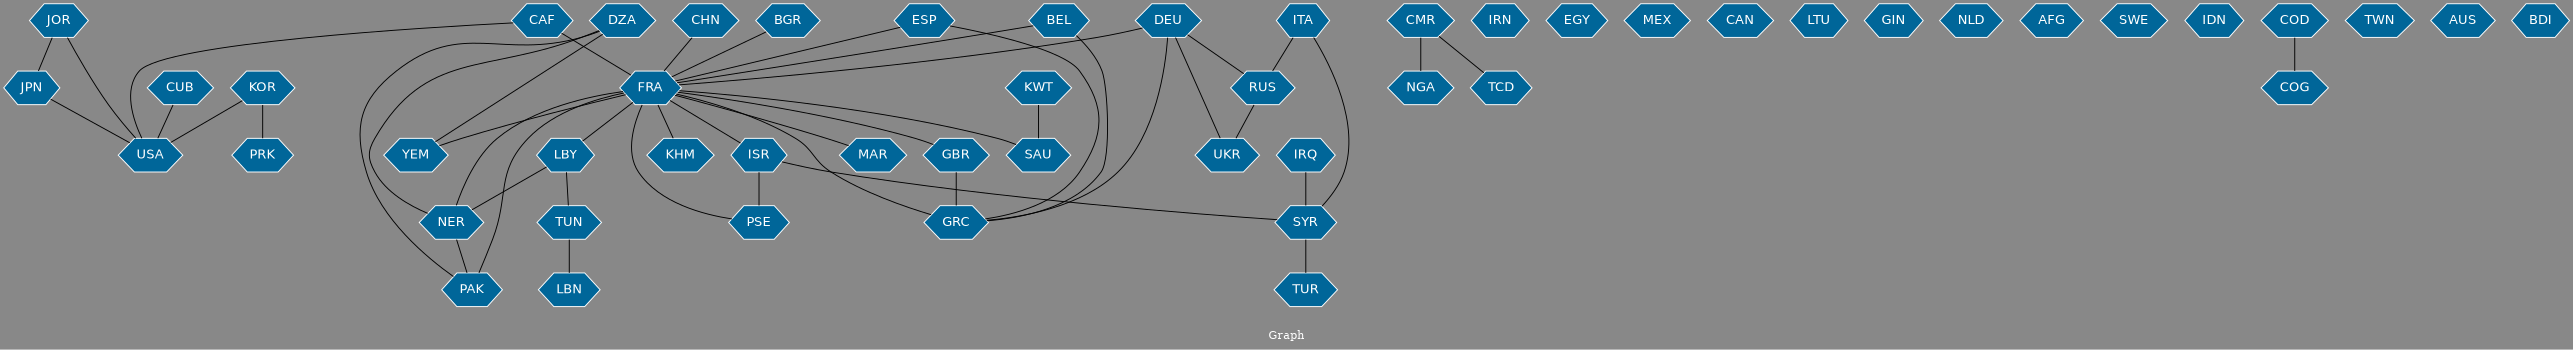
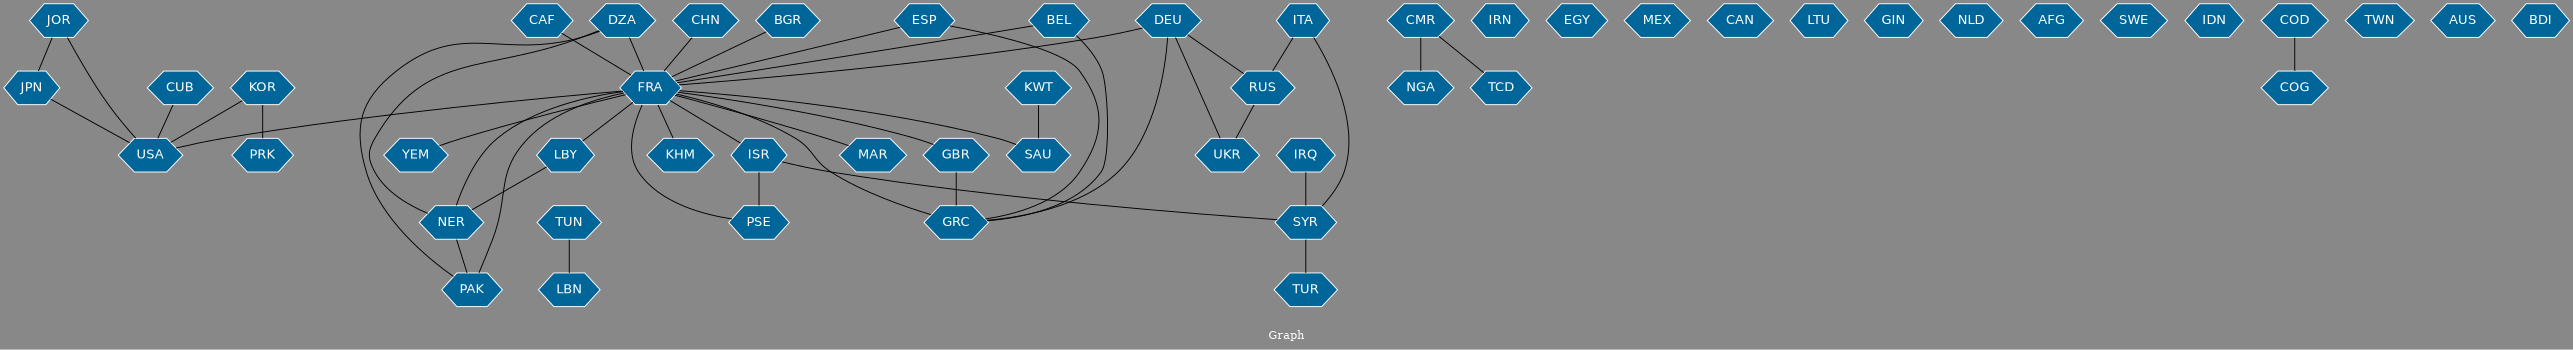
(289, 40) -> (410, 113)
(519, 88) -> (637, 54)
(567, 189) -> none
